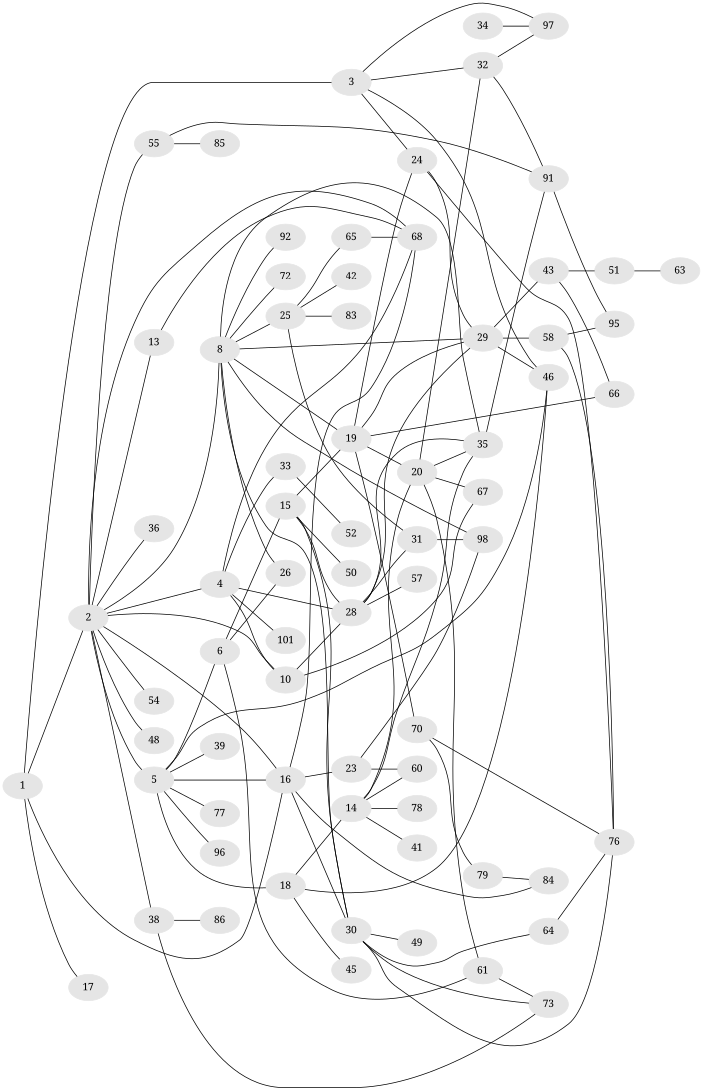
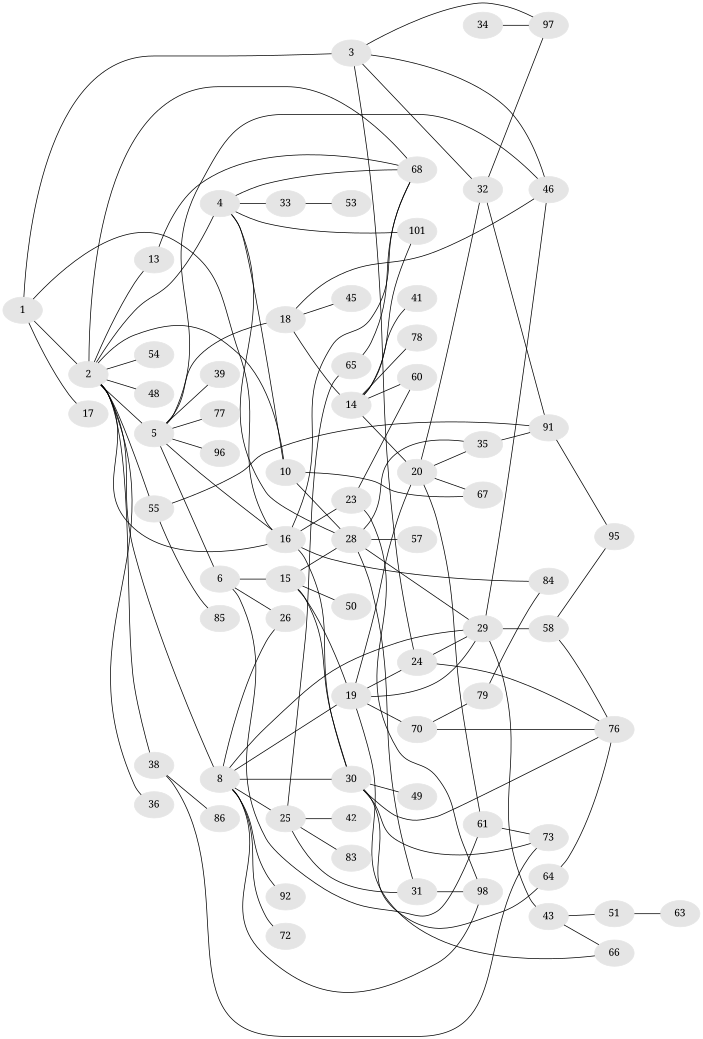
(395, 191) -> none
(351, 534) -> (351, 204)
(427, 630) -> (389, 320)
